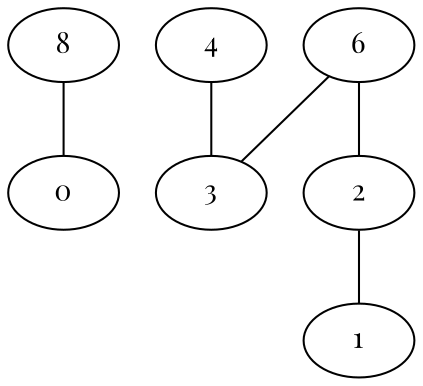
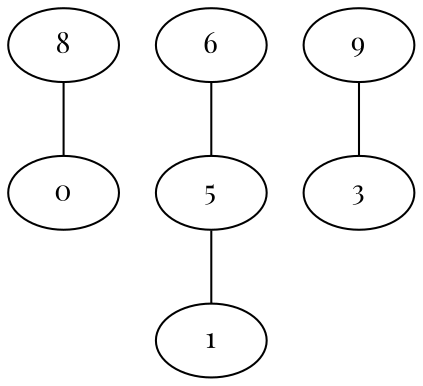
(211, 45) -> (359, 45)
(285, 119) -> none
(359, 193) -> (211, 193)
